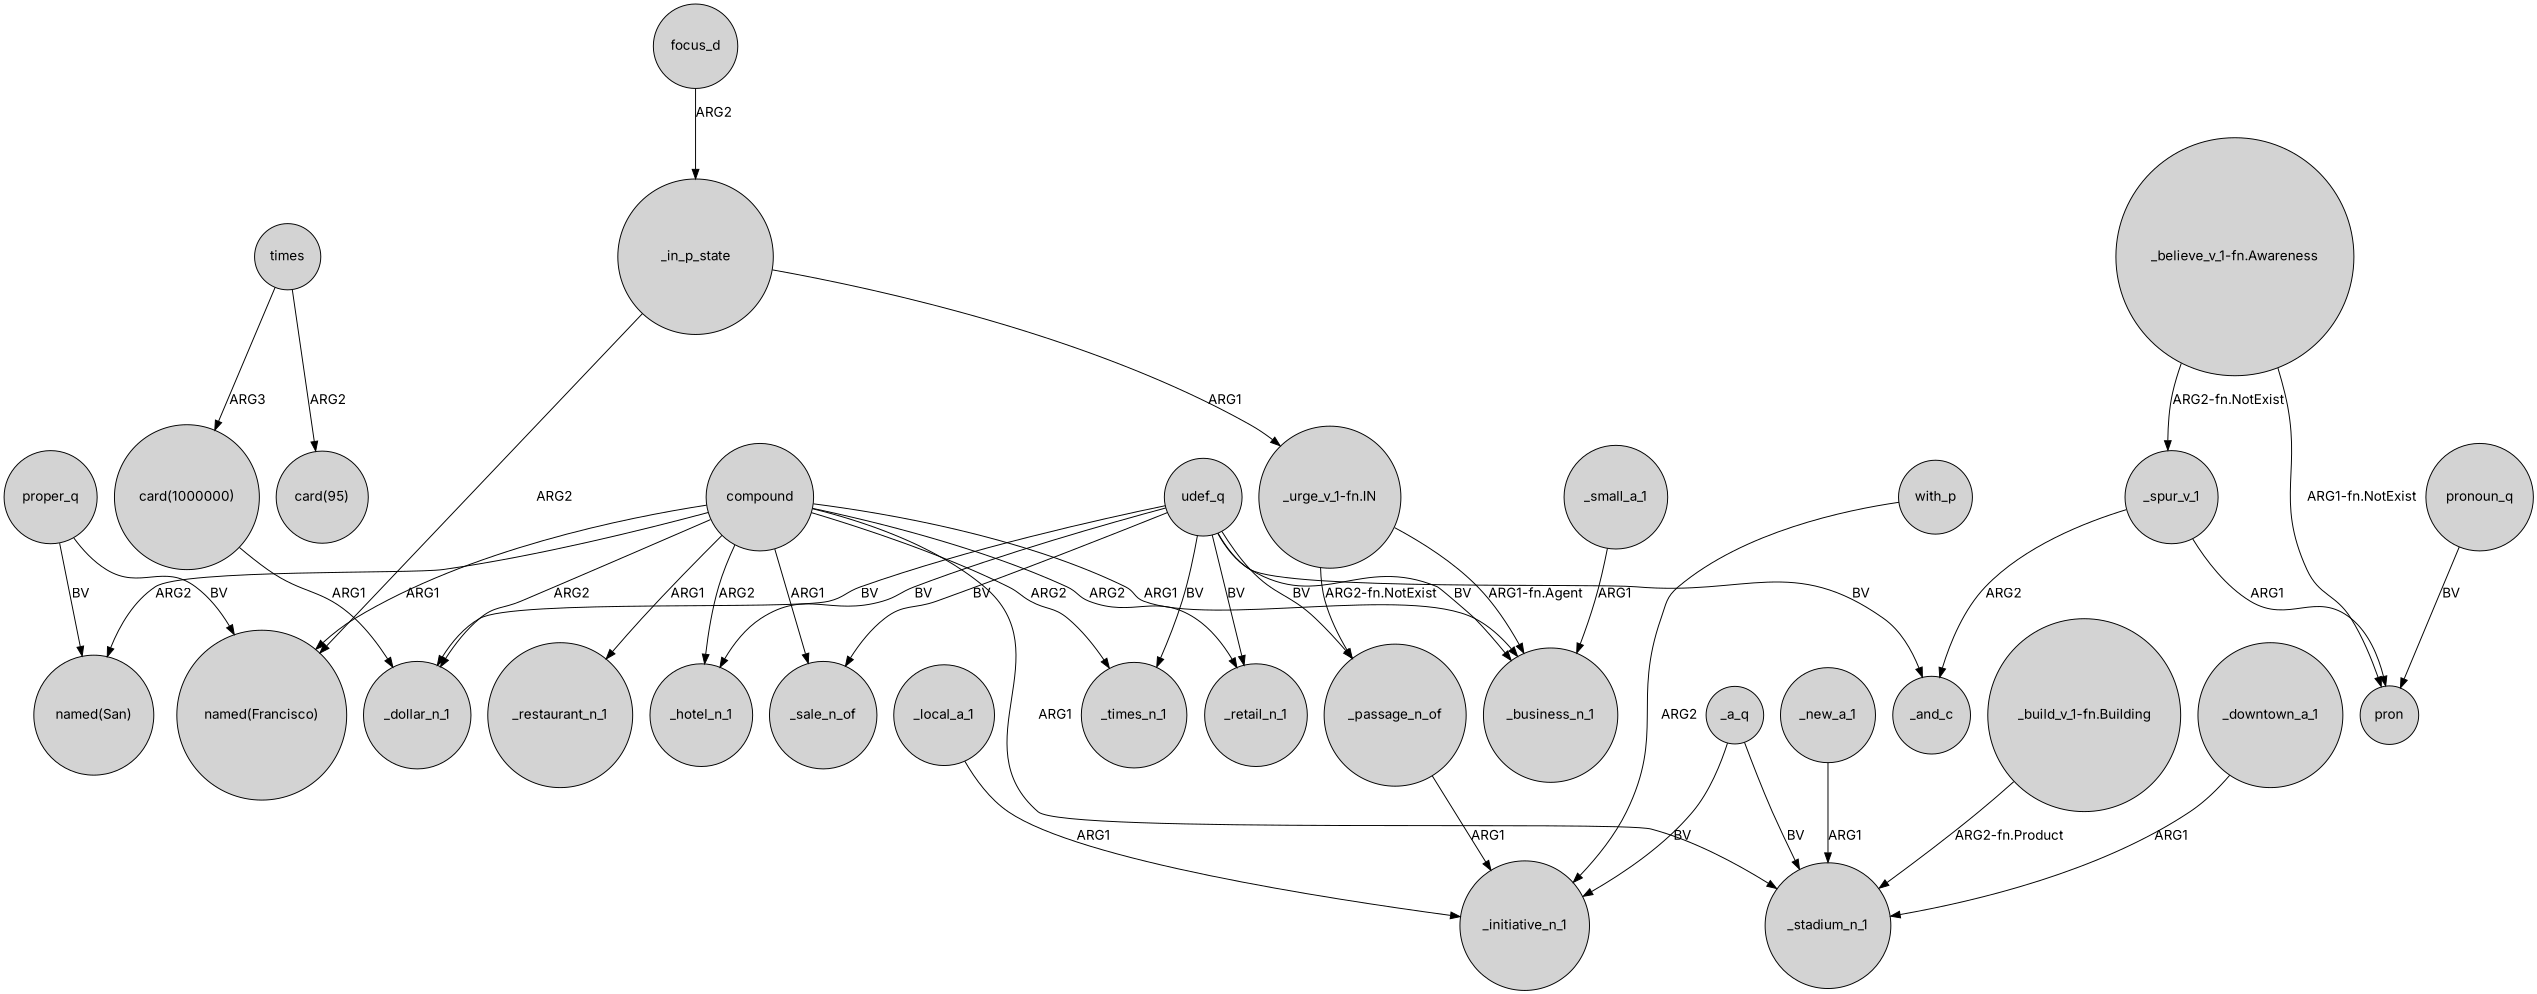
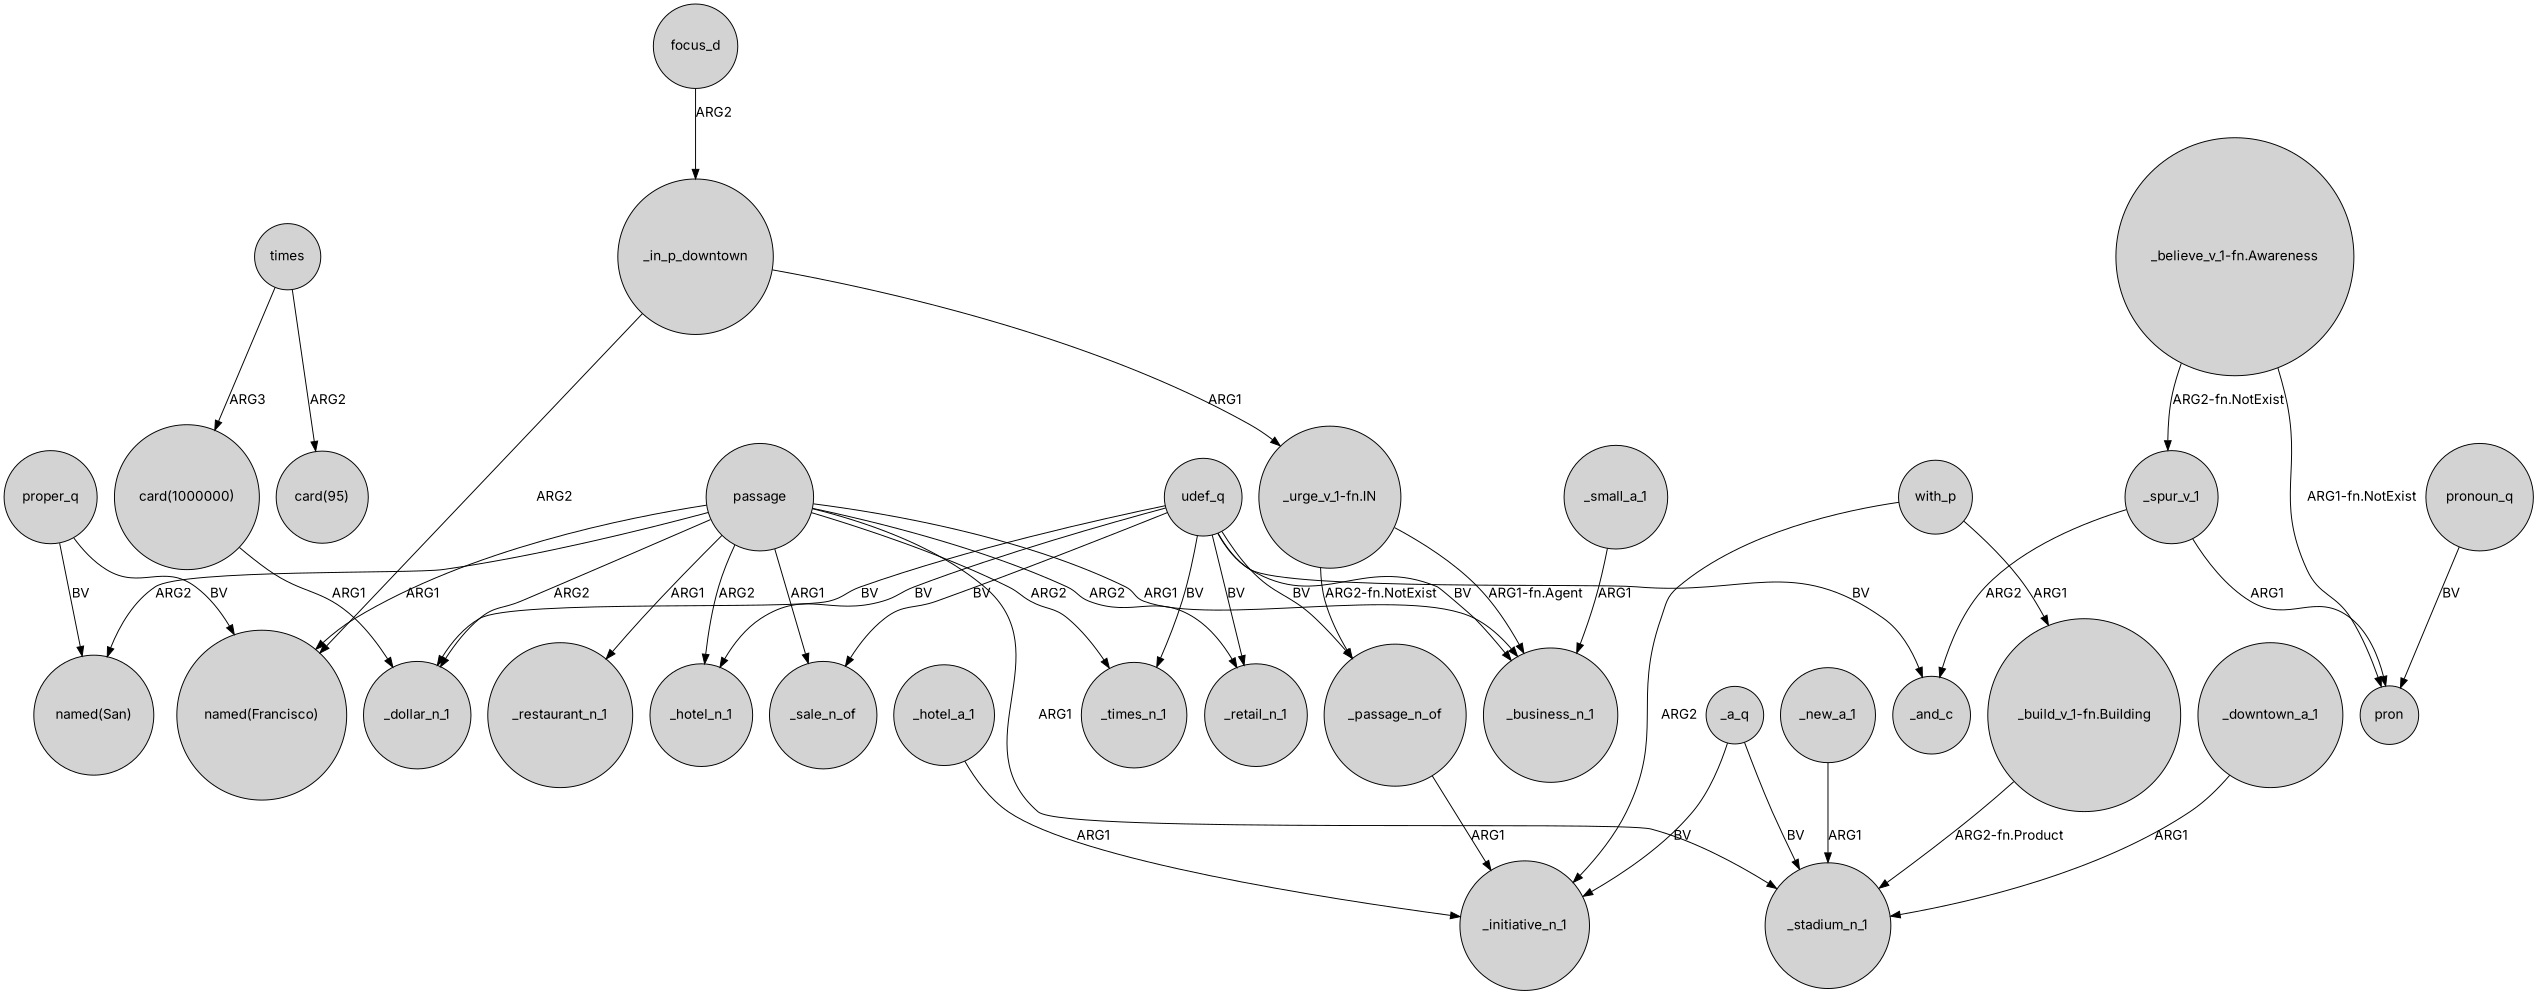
(696, 257) -> (696, 257)
(760, 497) -> (760, 497)
none -> (2004, 560)
(944, 715) -> (944, 715)
